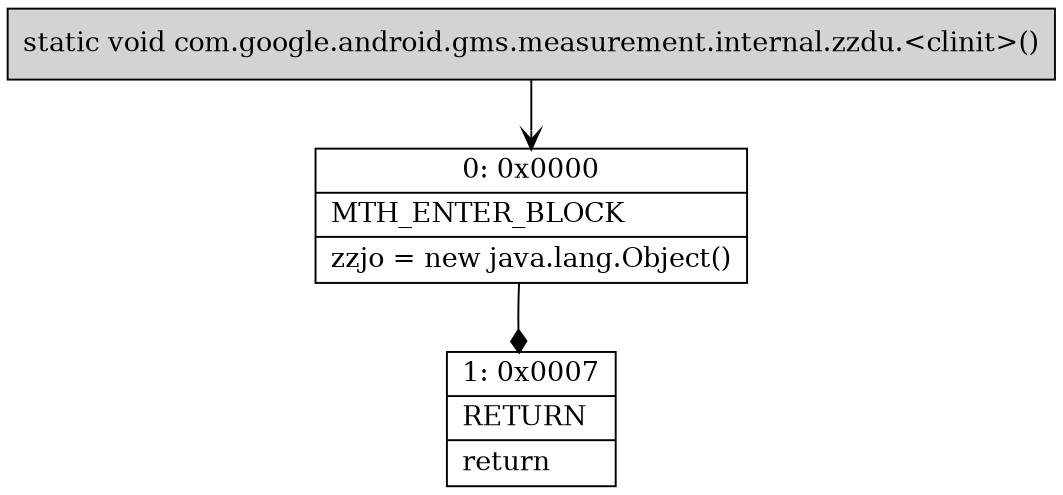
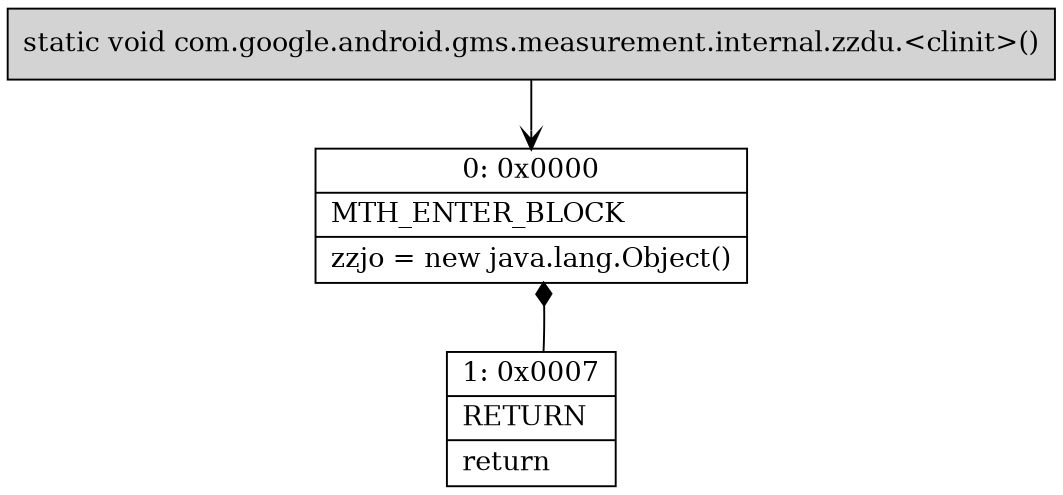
(518, 306) -> (544, 329)
